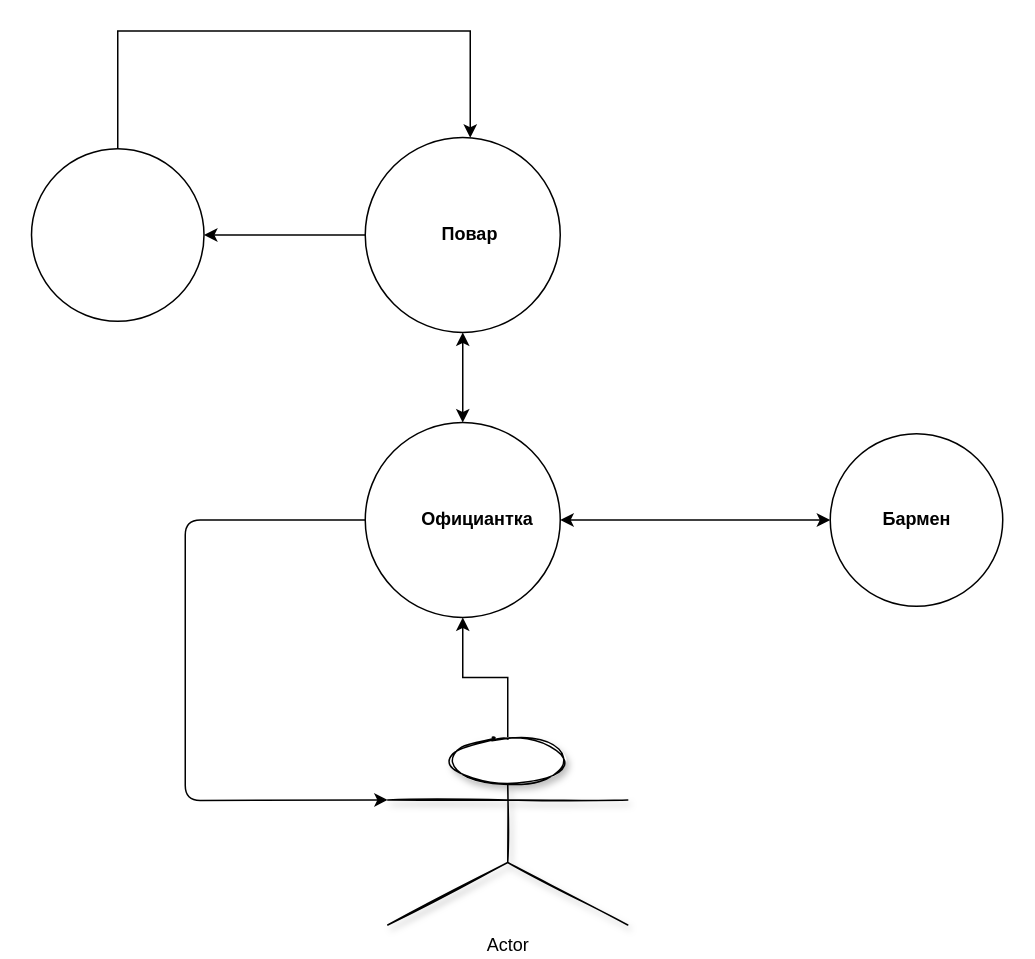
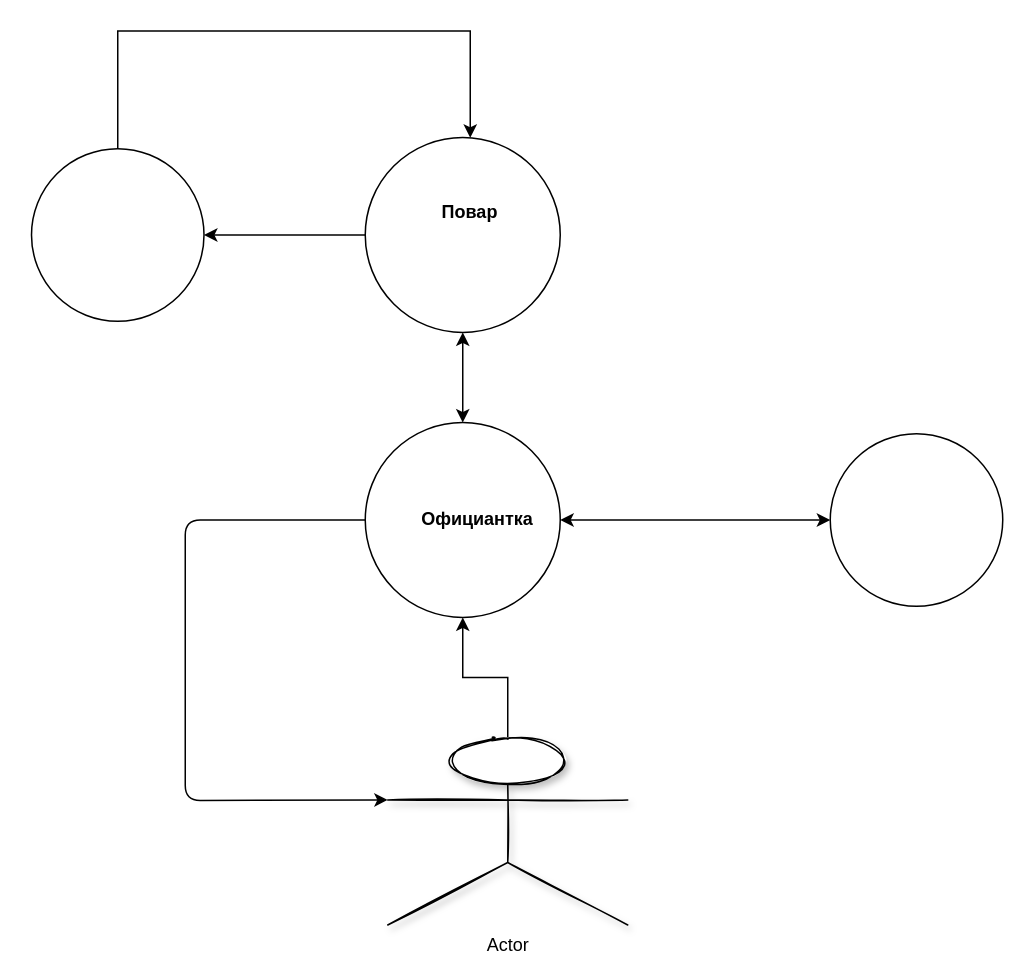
(470, 235) -> (470, 212)
(917, 520) -> none
